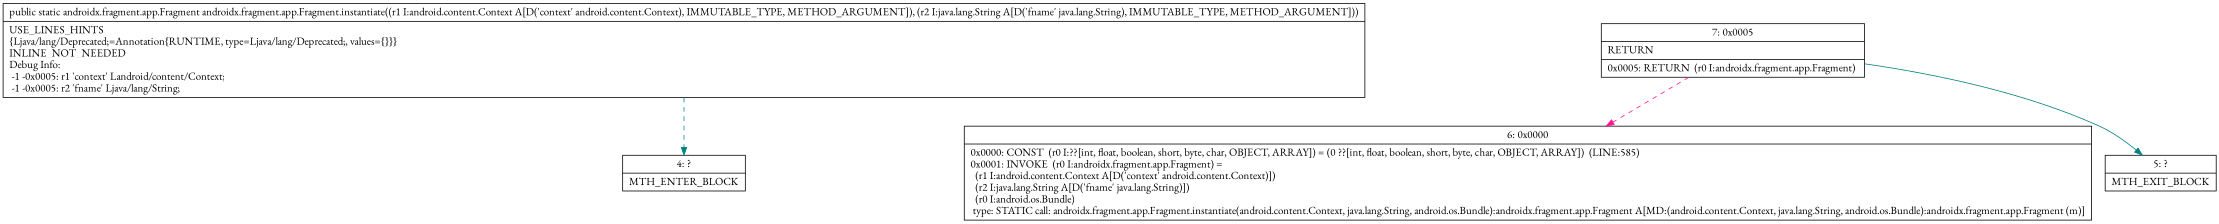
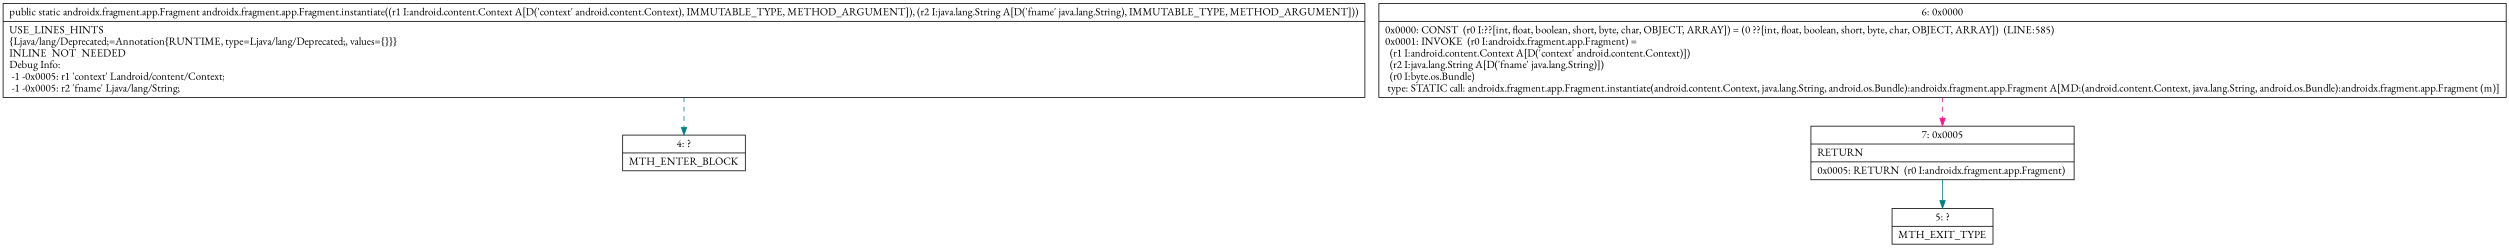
(1651, 100) -> (1943, 108)
(2161, 182) -> (1943, 235)
(1023, 199) -> (1430, 76)
